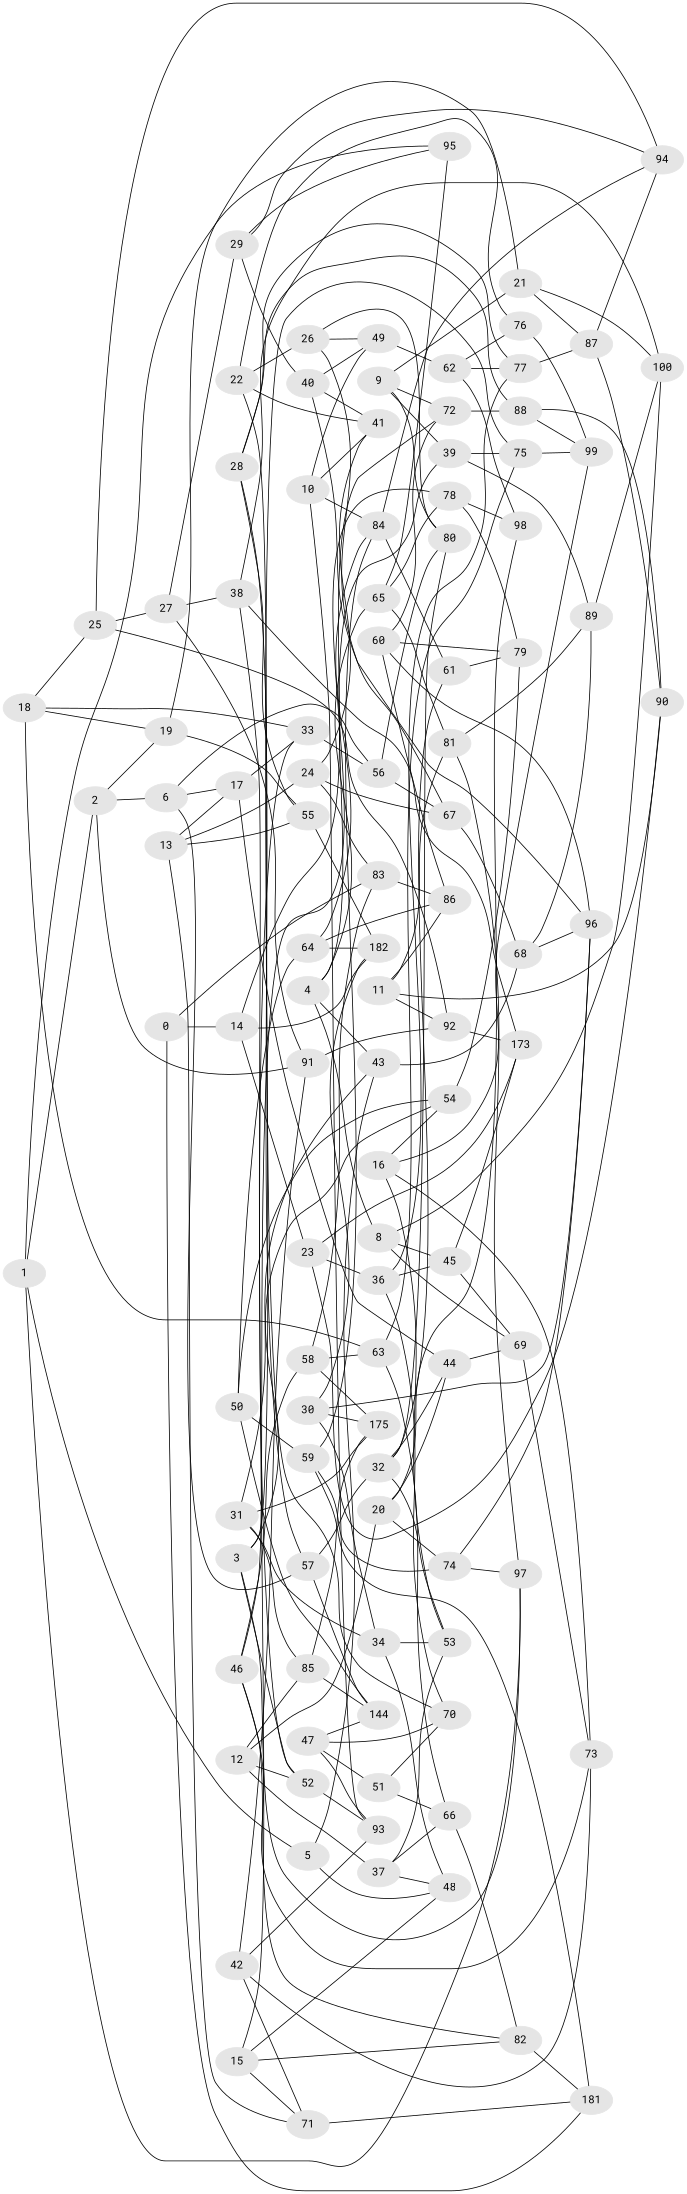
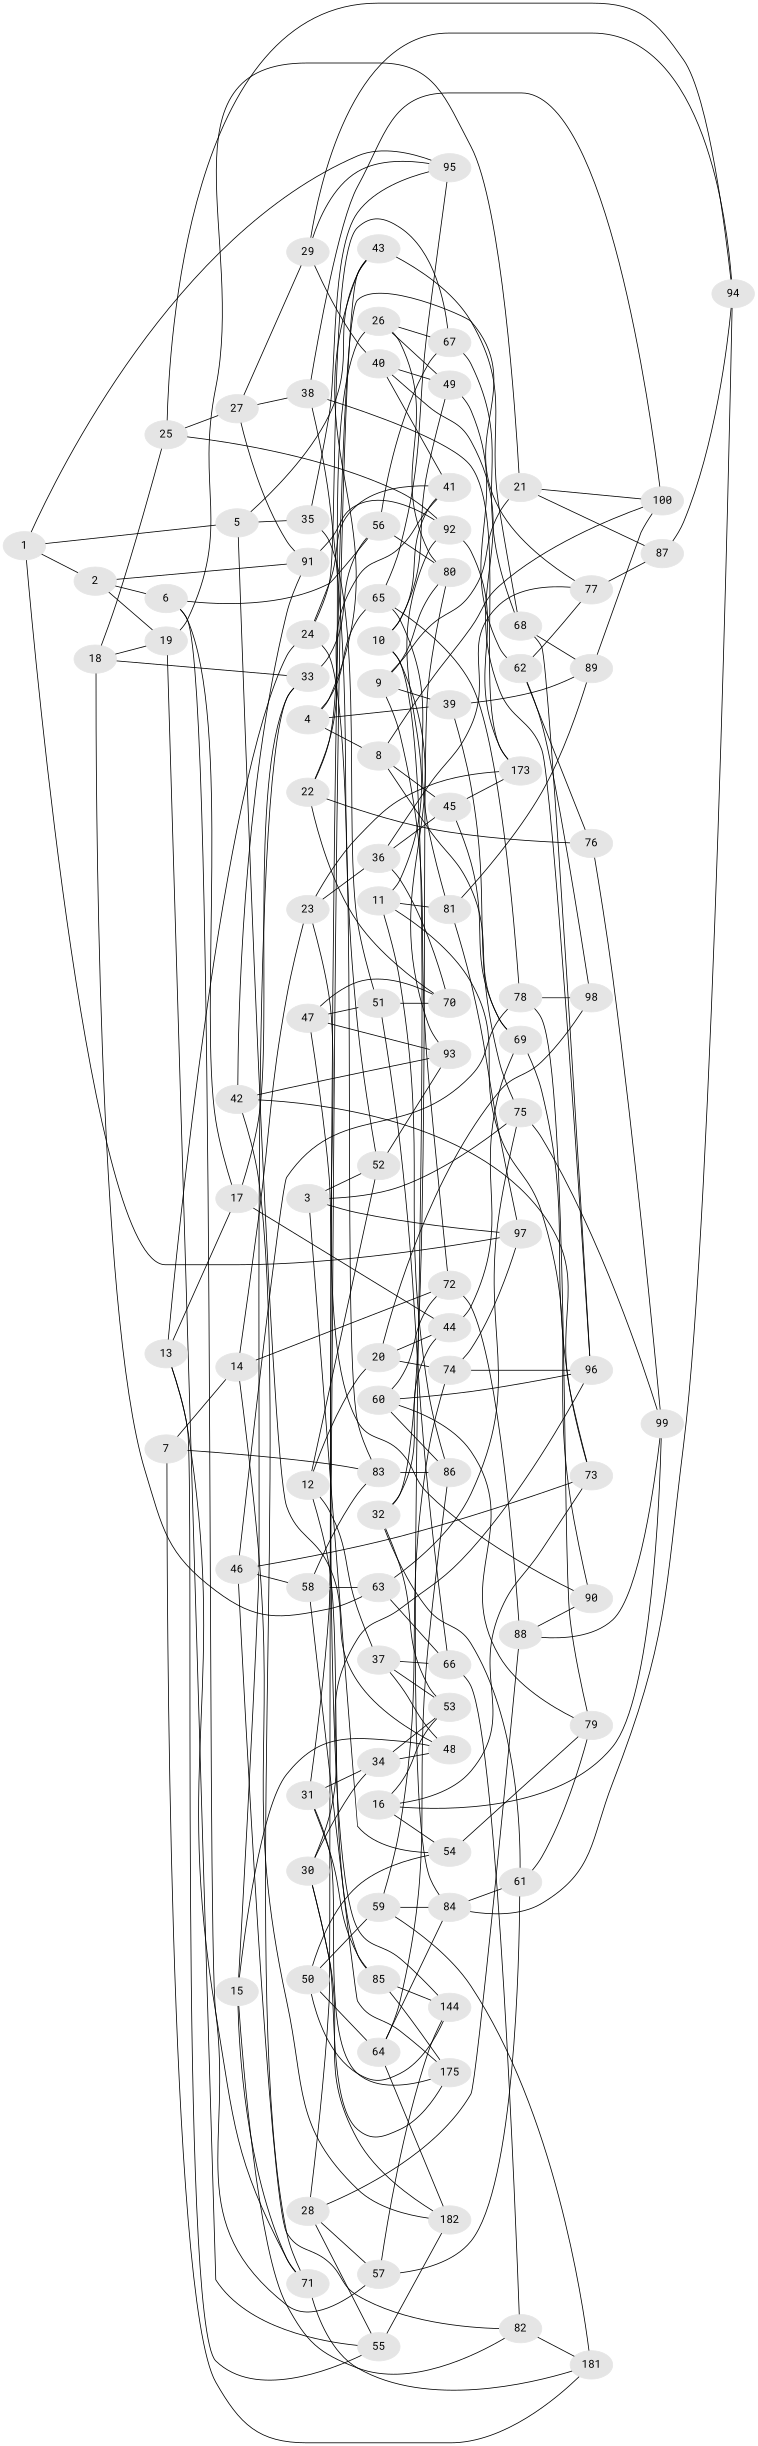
none -> (308, 520)
(637, 521) -> none
(166, 1027) -> (166, 1449)
(342, 1516) -> (506, 2122)
